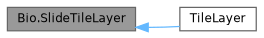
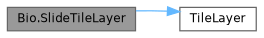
(164, 27) -> (152, 11)
